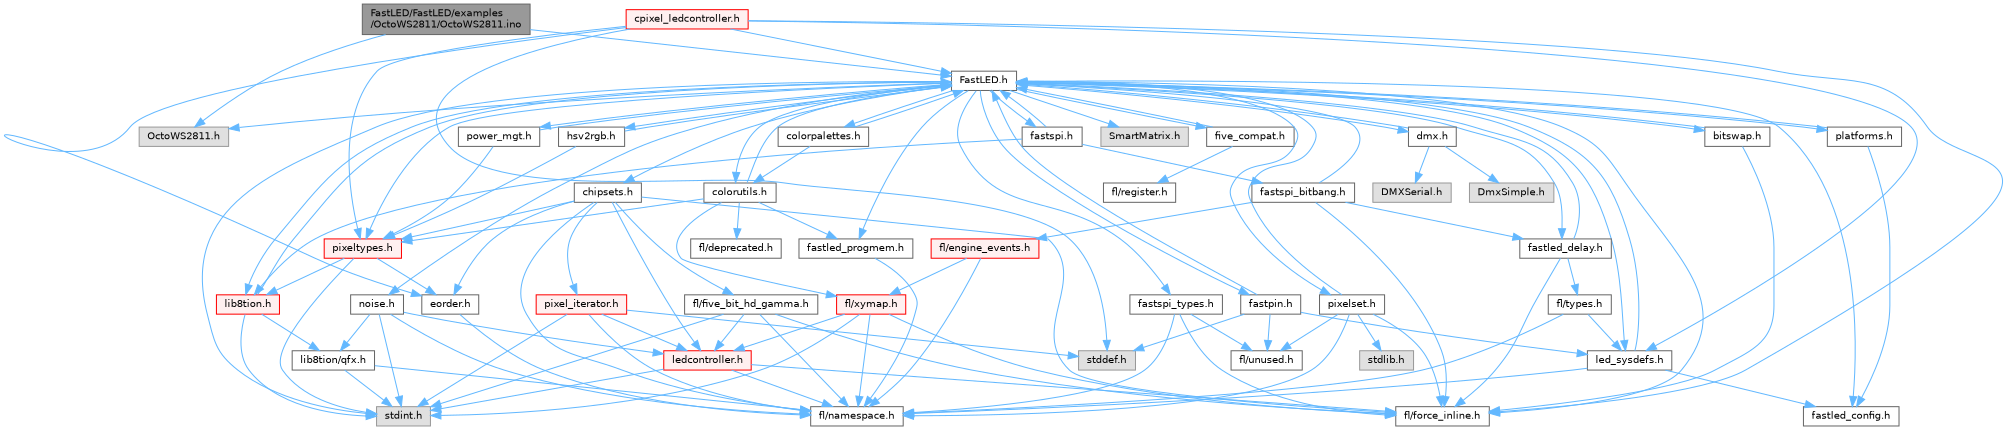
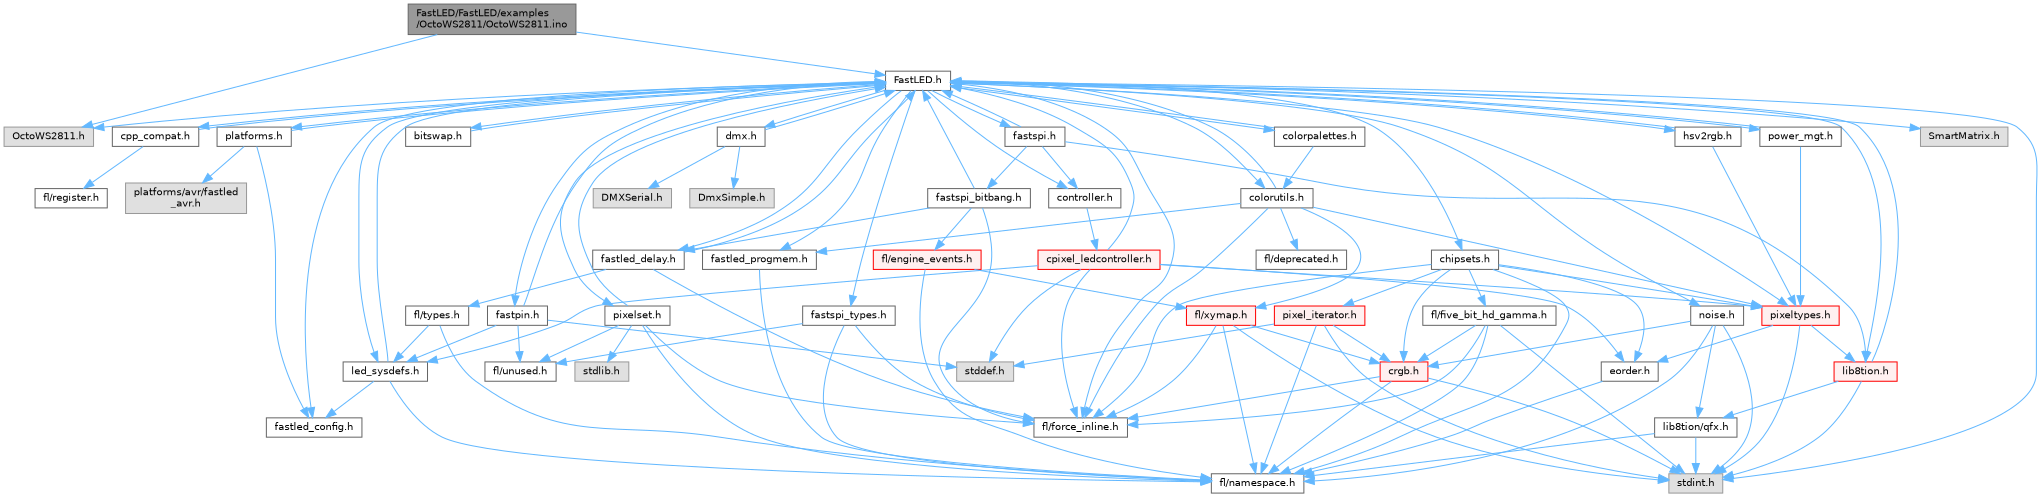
(1250, 137) -> (156, 137)
none -> (186, 198)
none -> (1085, 198)
(707, 360) -> (1404, 372)
(1732, 361) -> (1165, 296)
